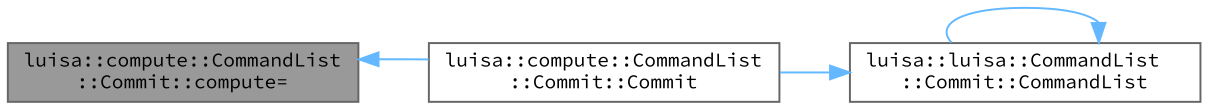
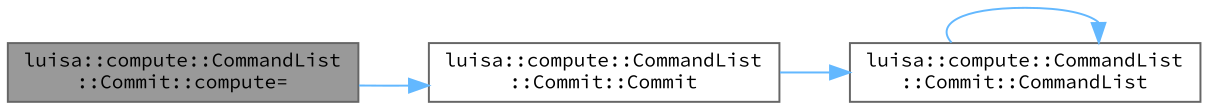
(404, 59) -> (384, 86)
(1025, 72) -> (1025, 72)
